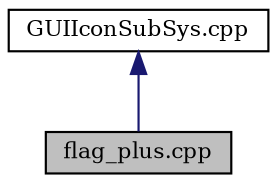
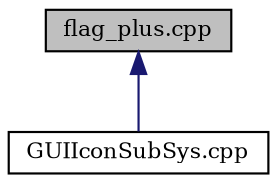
(139, 103) -> (139, 103)
